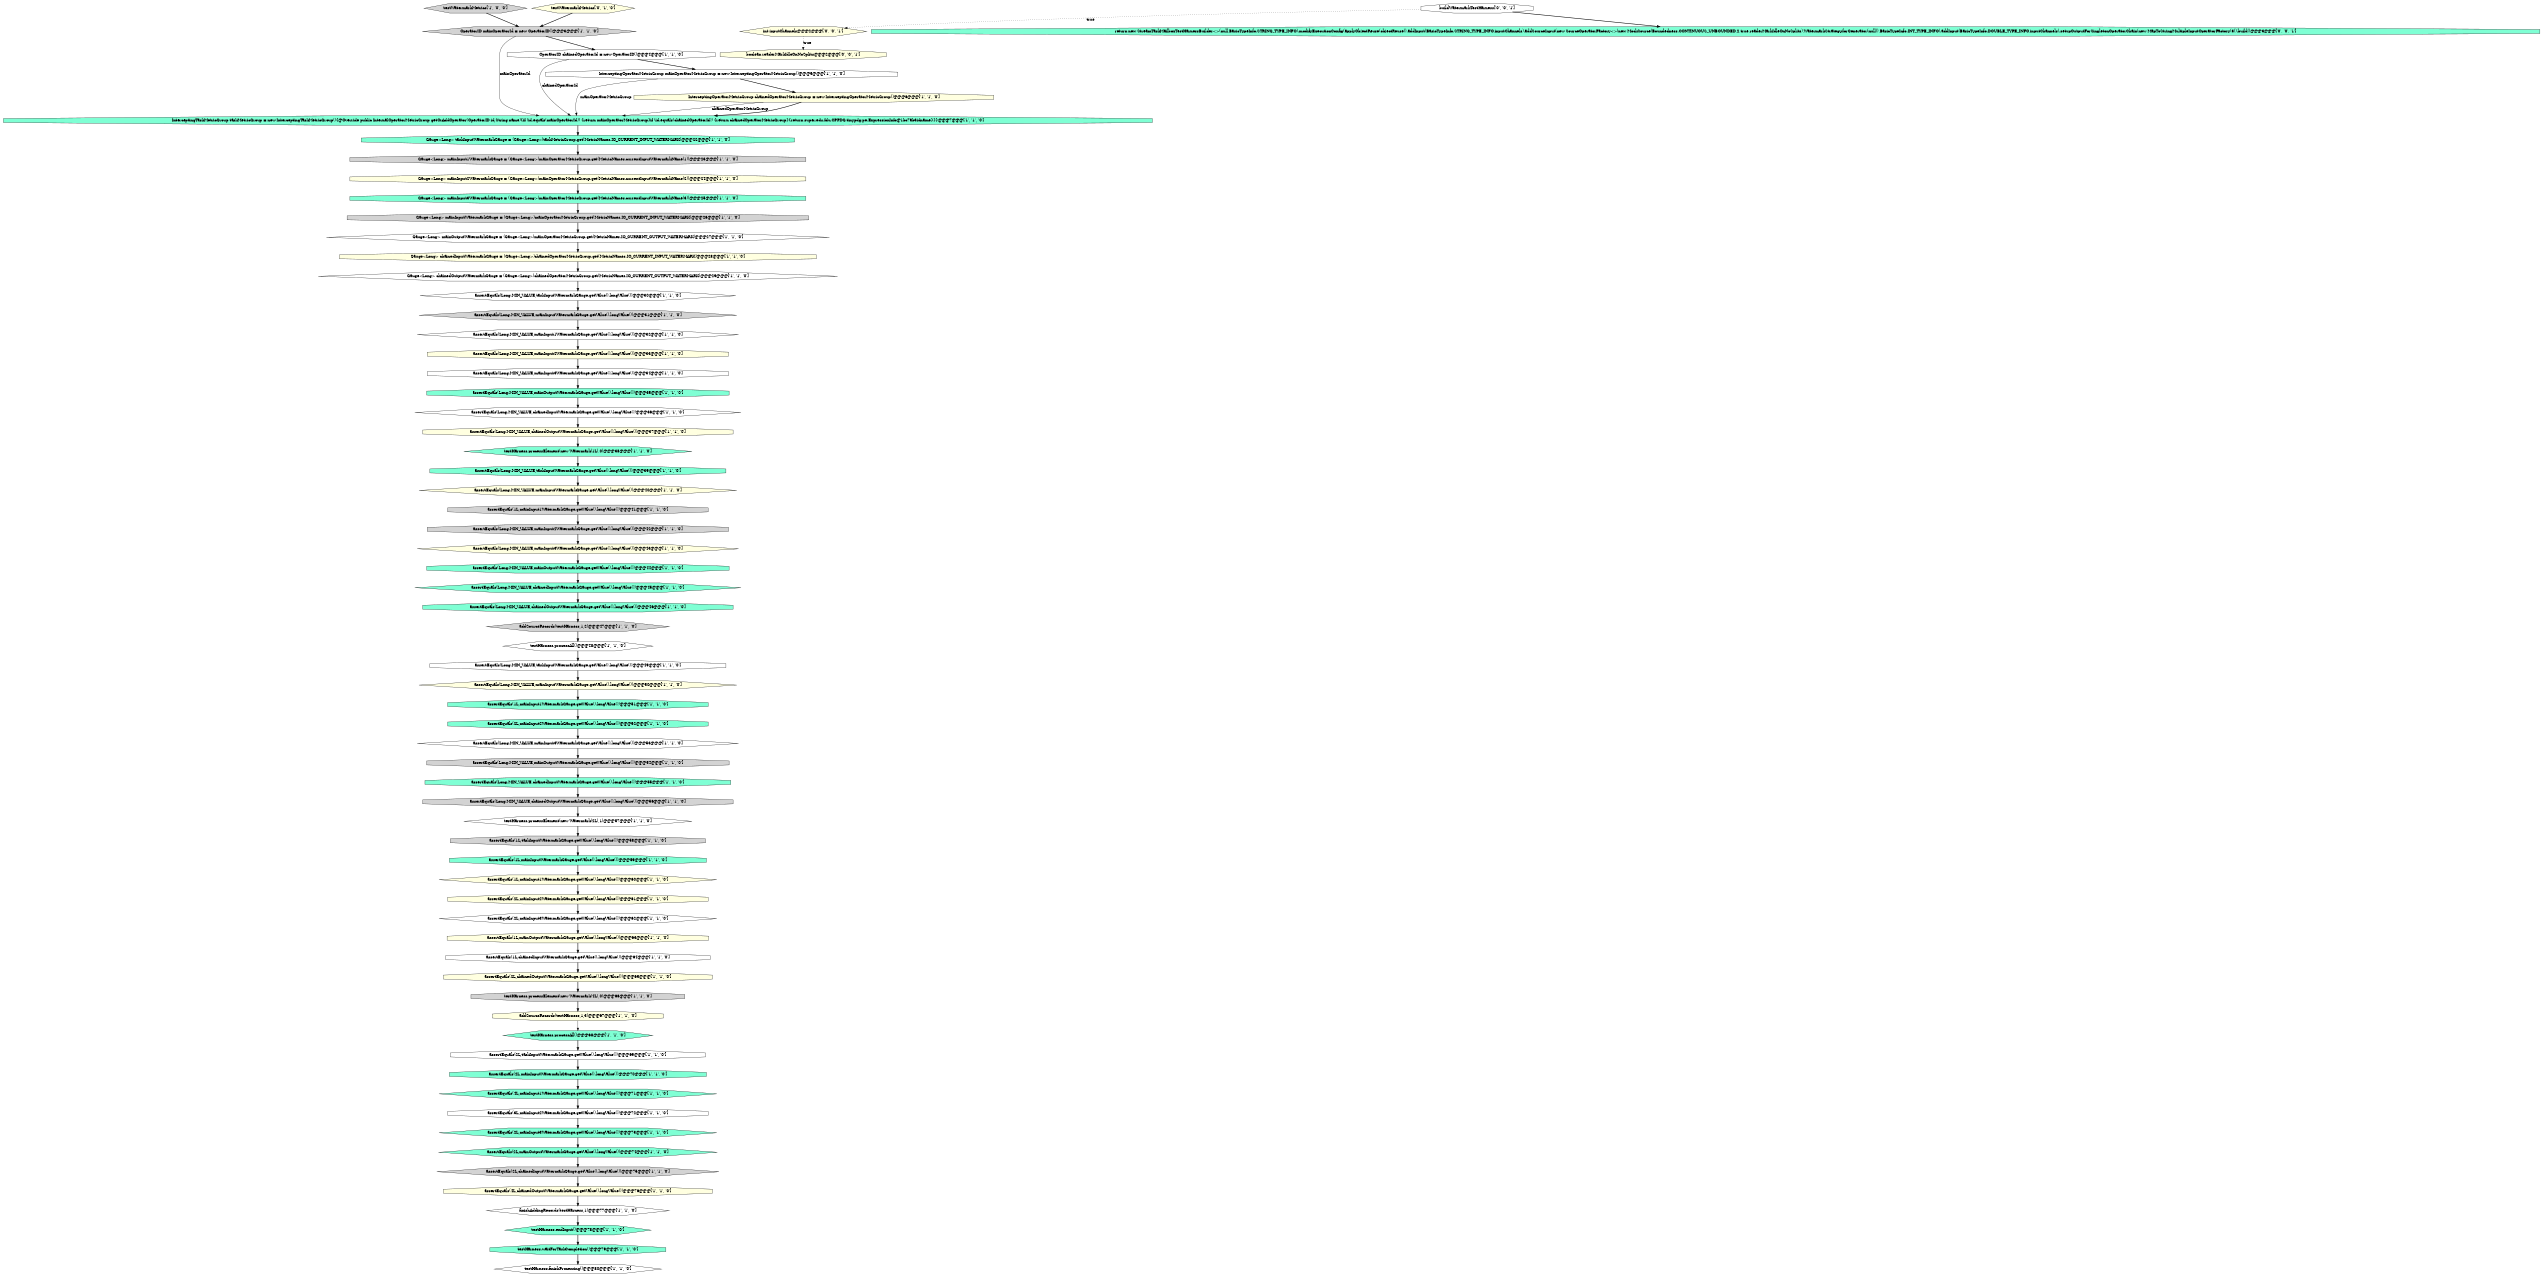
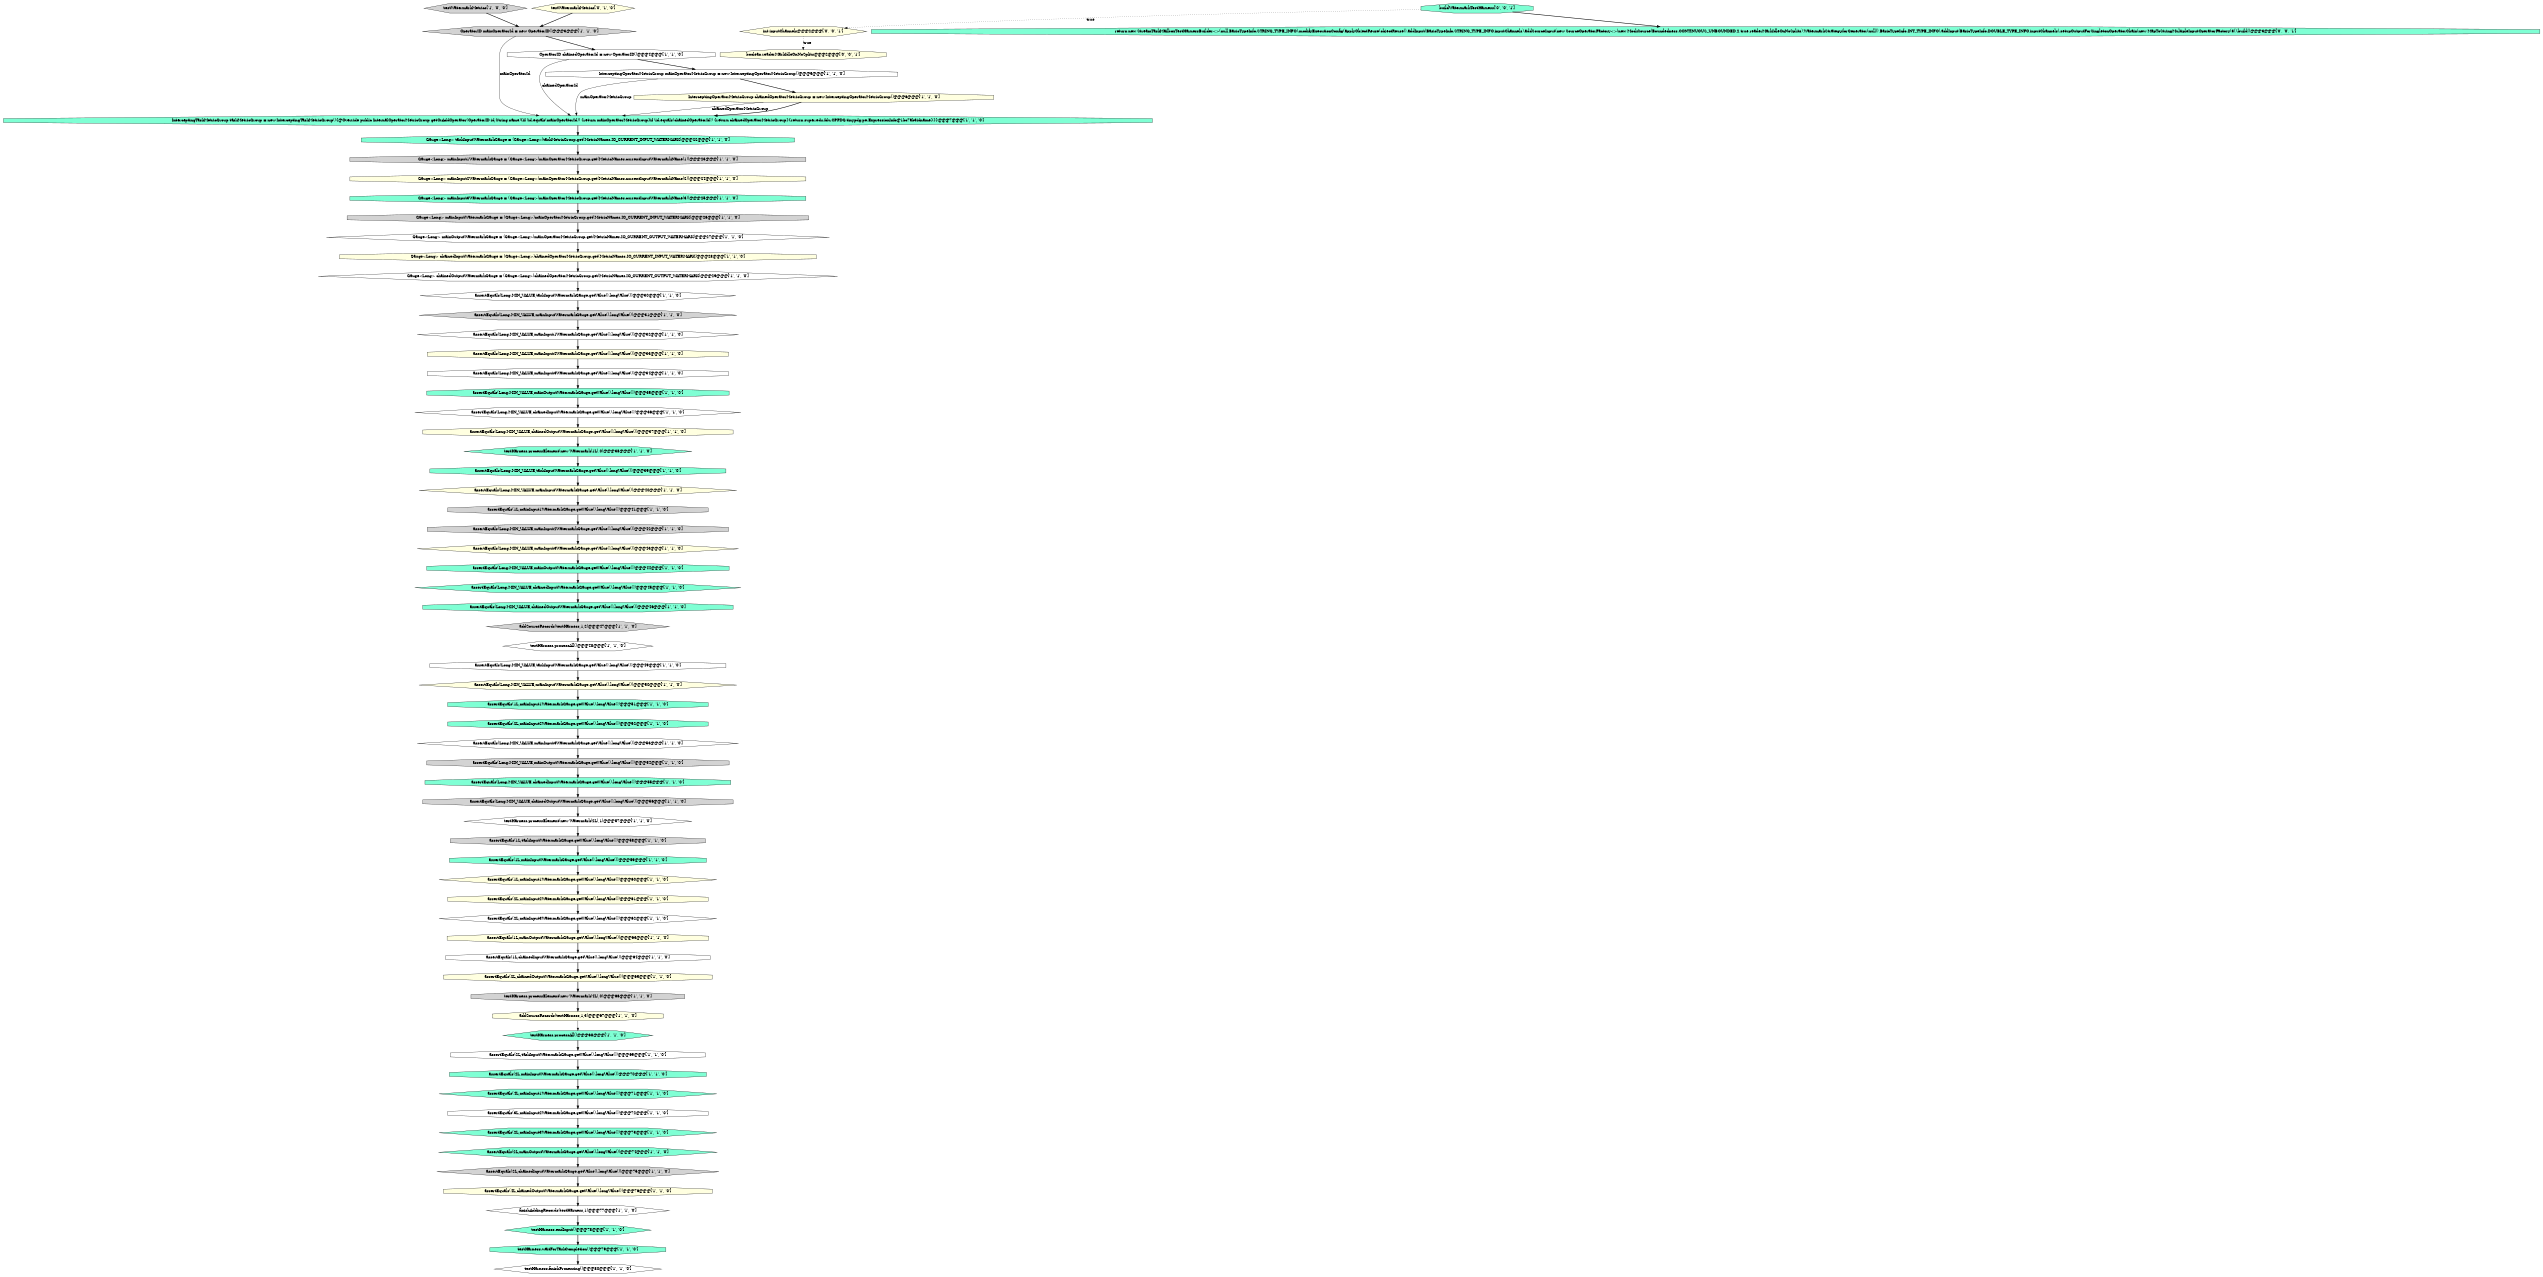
(1477, 8) -> (1477, 8)
